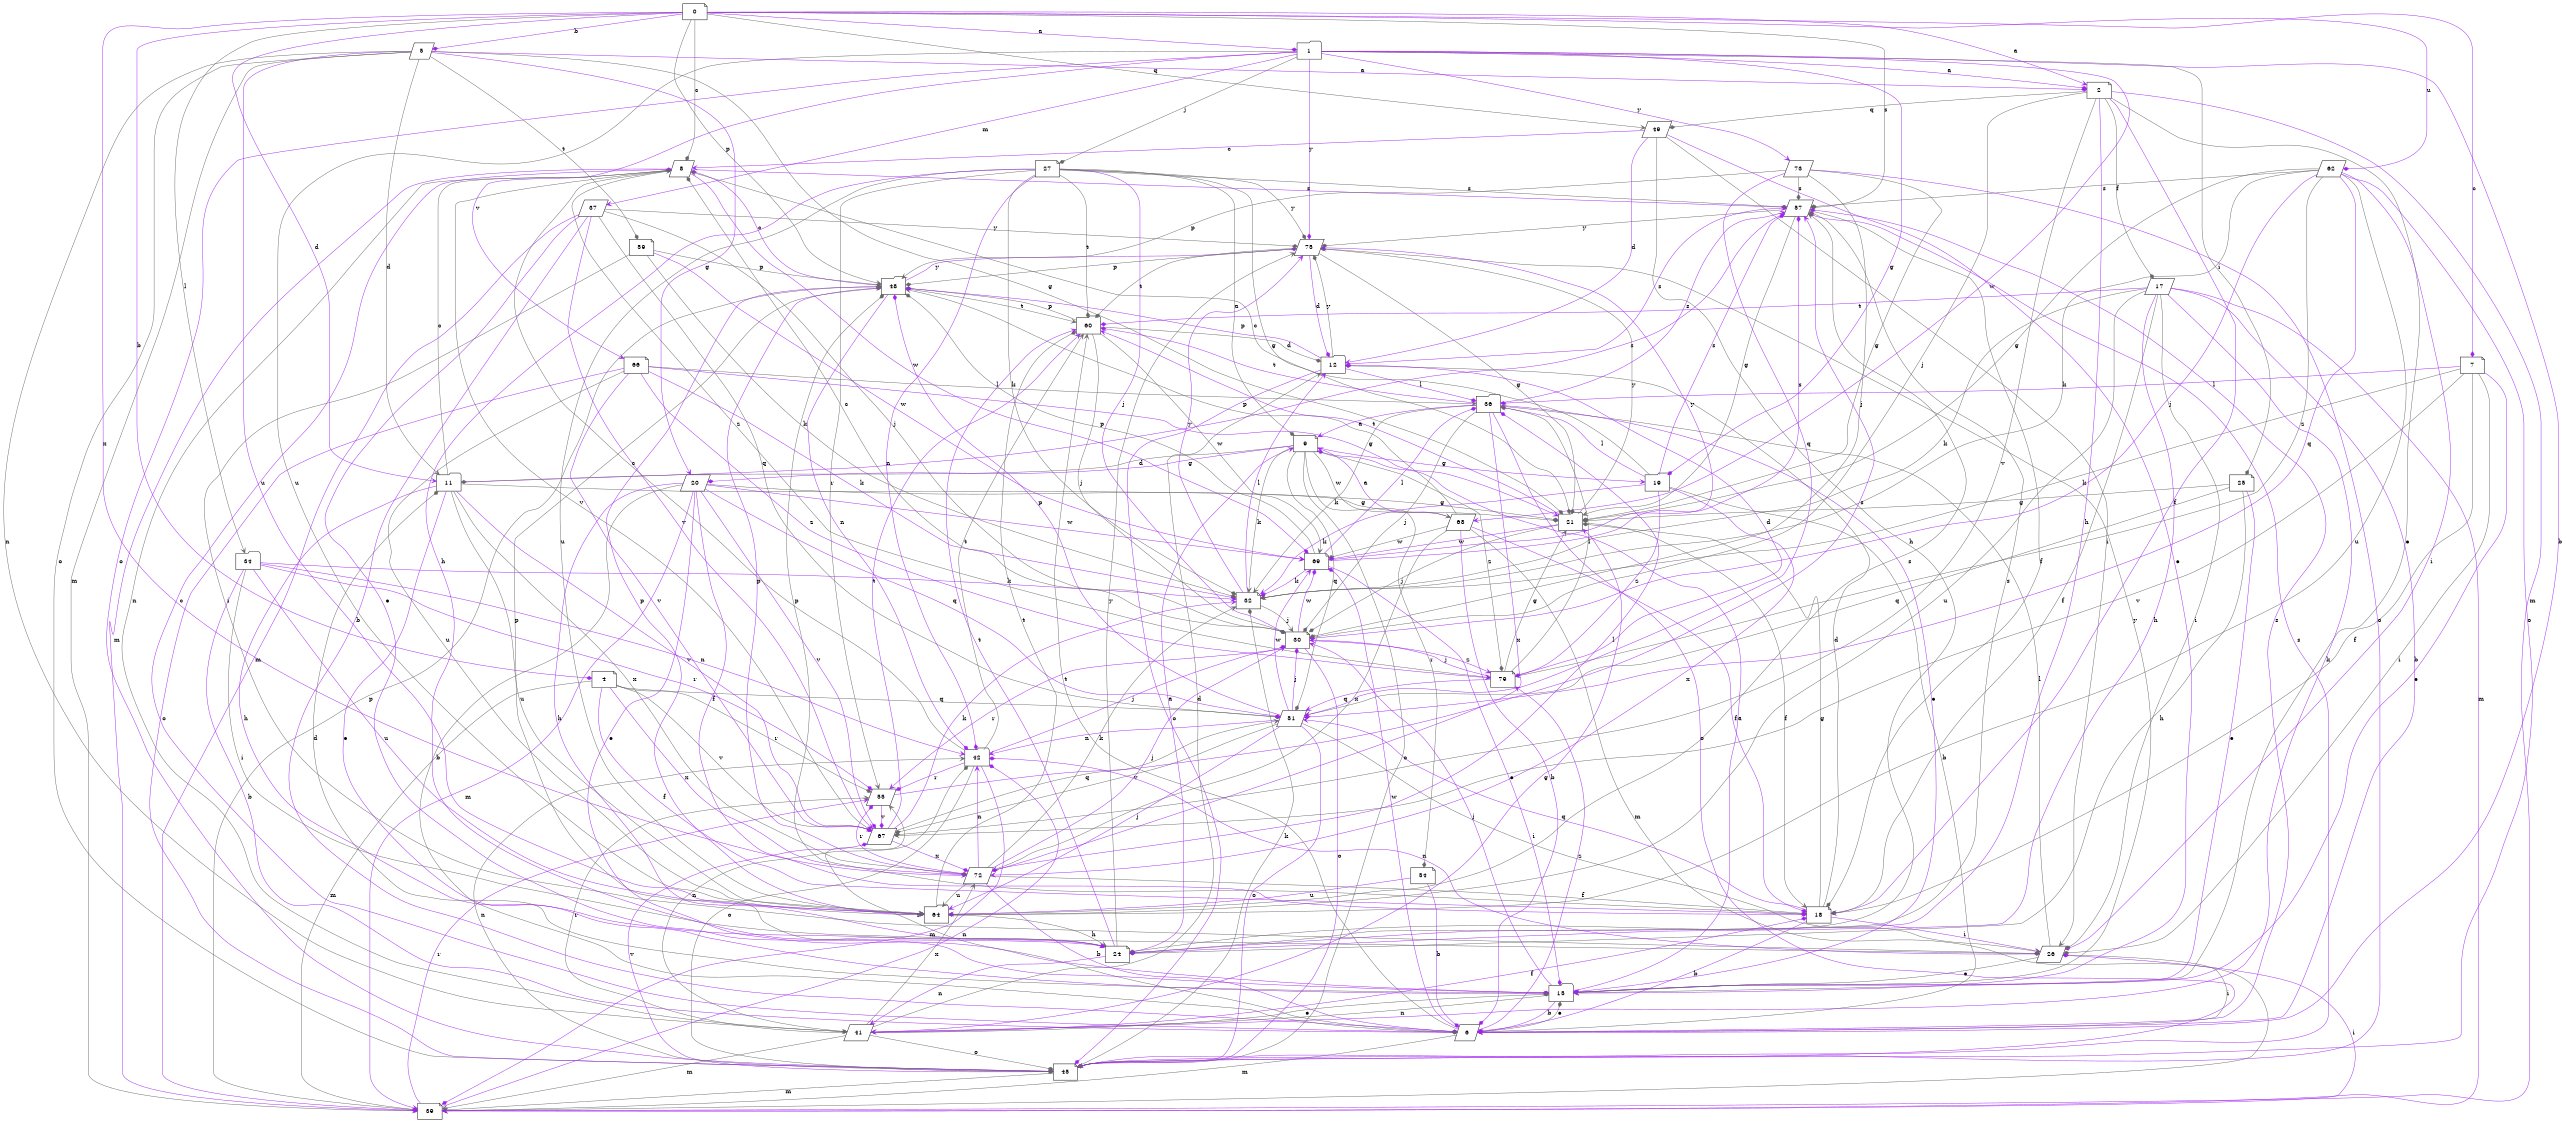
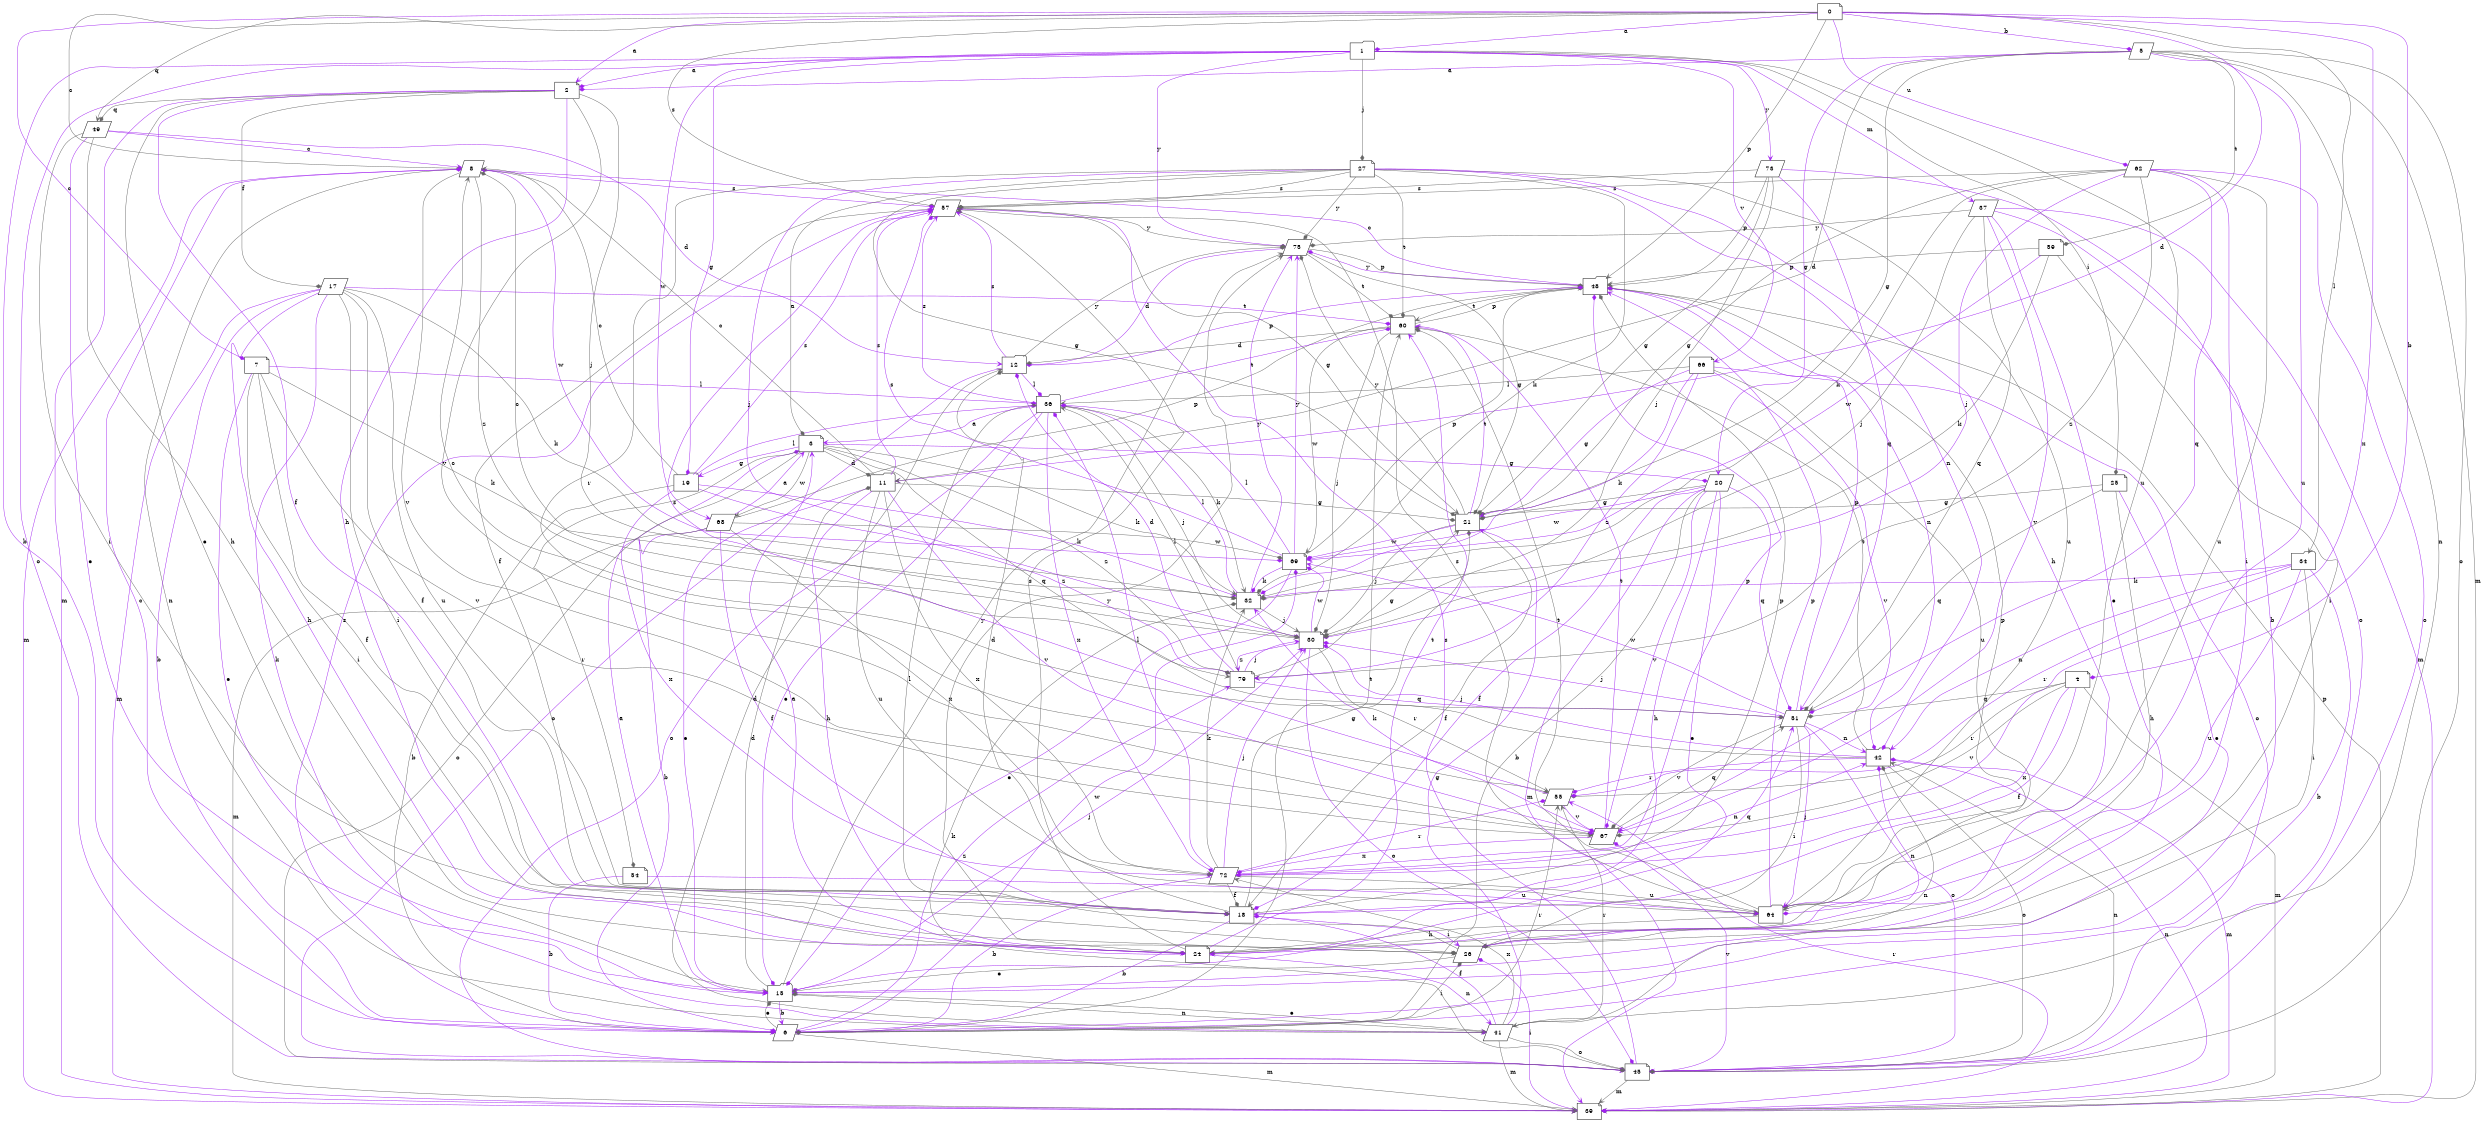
(1306, 444) -> (811, 444)
(1258, 475) -> (1178, 475)
(1072, 671) -> (1414, 726)
